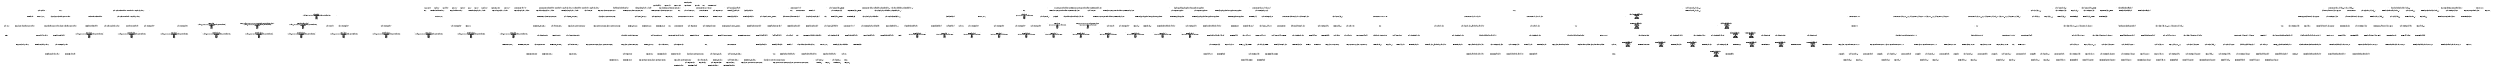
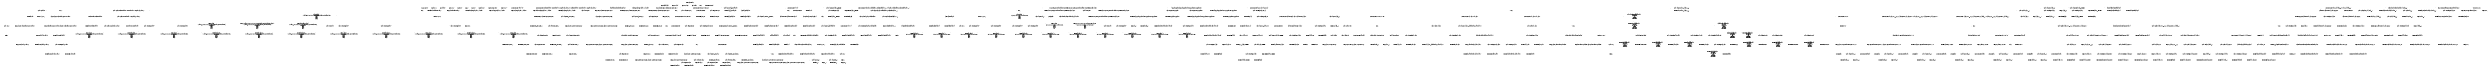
(688, 6) -> none
(950, 26) -> (950, 26)
(718, 60) -> (714, 60)
